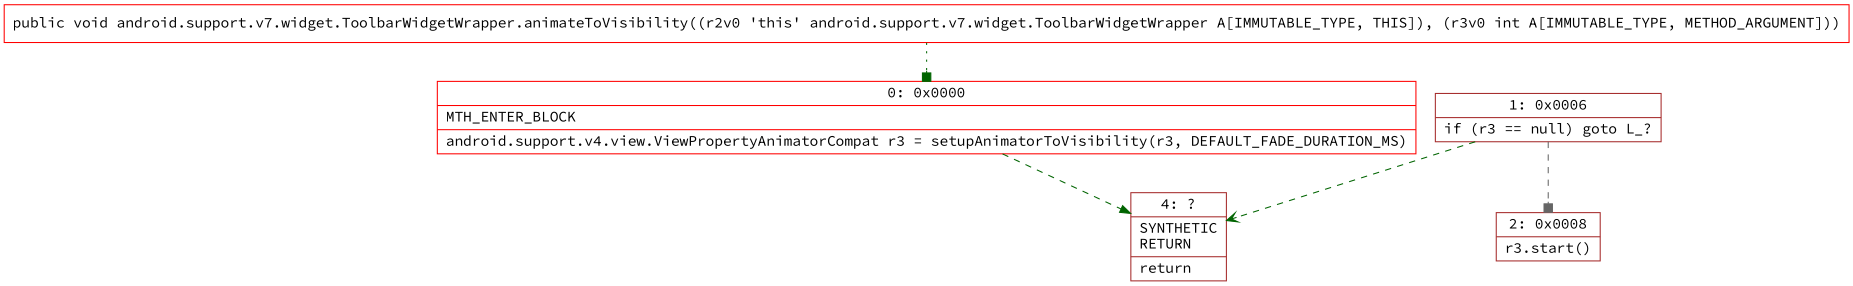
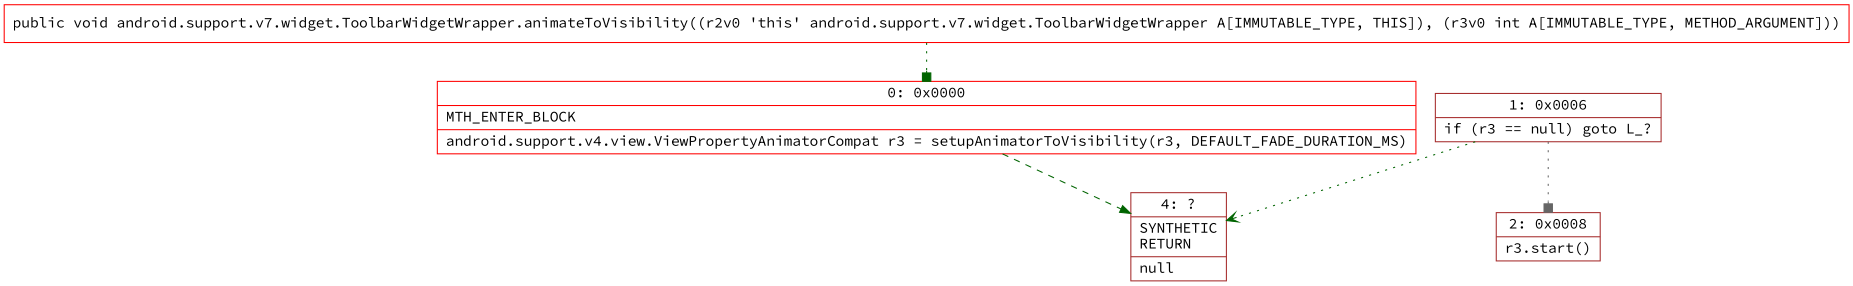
(1548, 172) -> (1548, 172)
(1356, 180) -> (1356, 180)
(1165, 268) -> (1157, 268)
